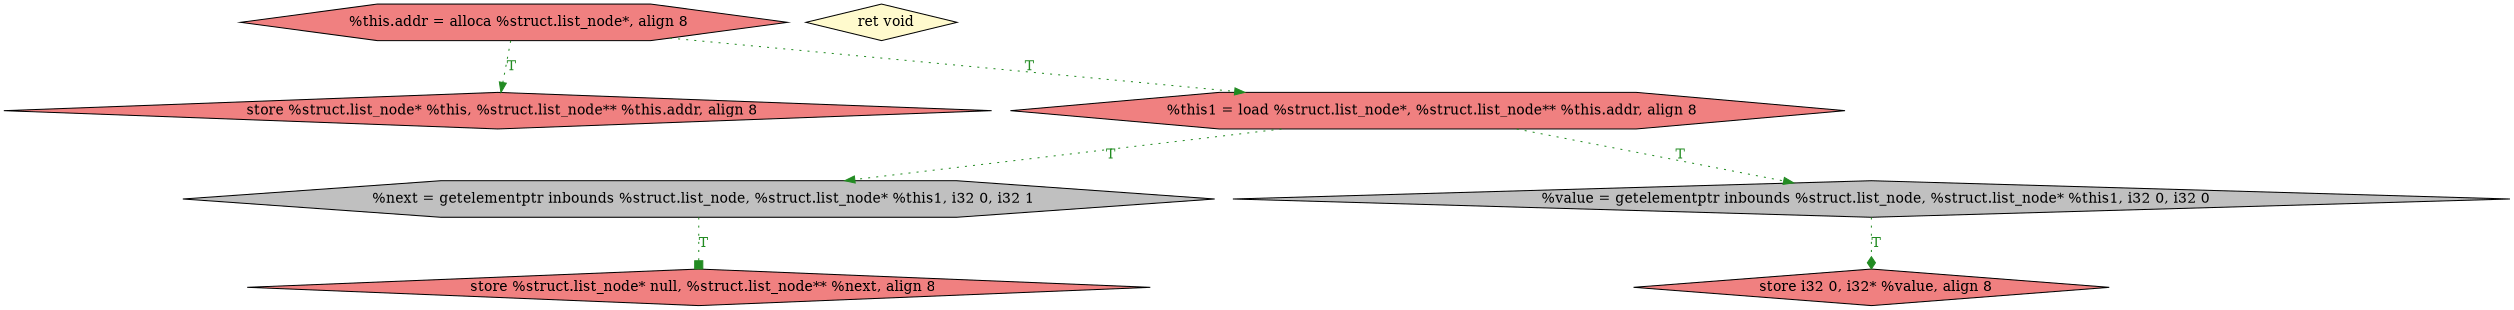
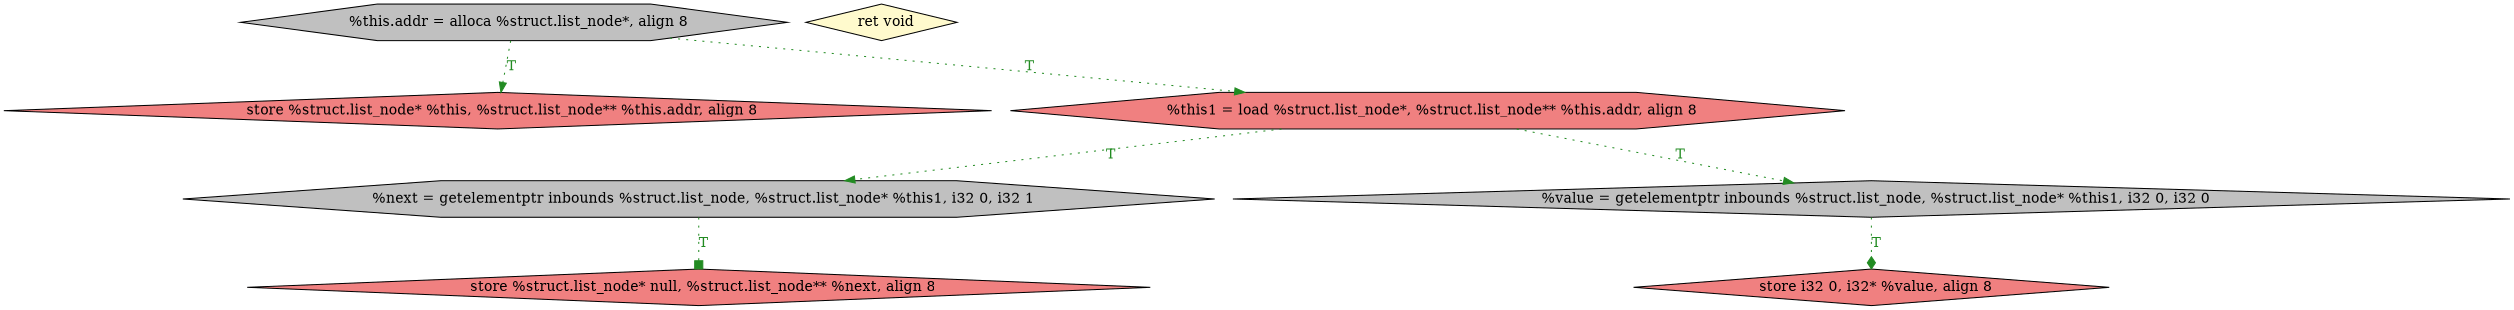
(514, 22) -> (514, 22)
